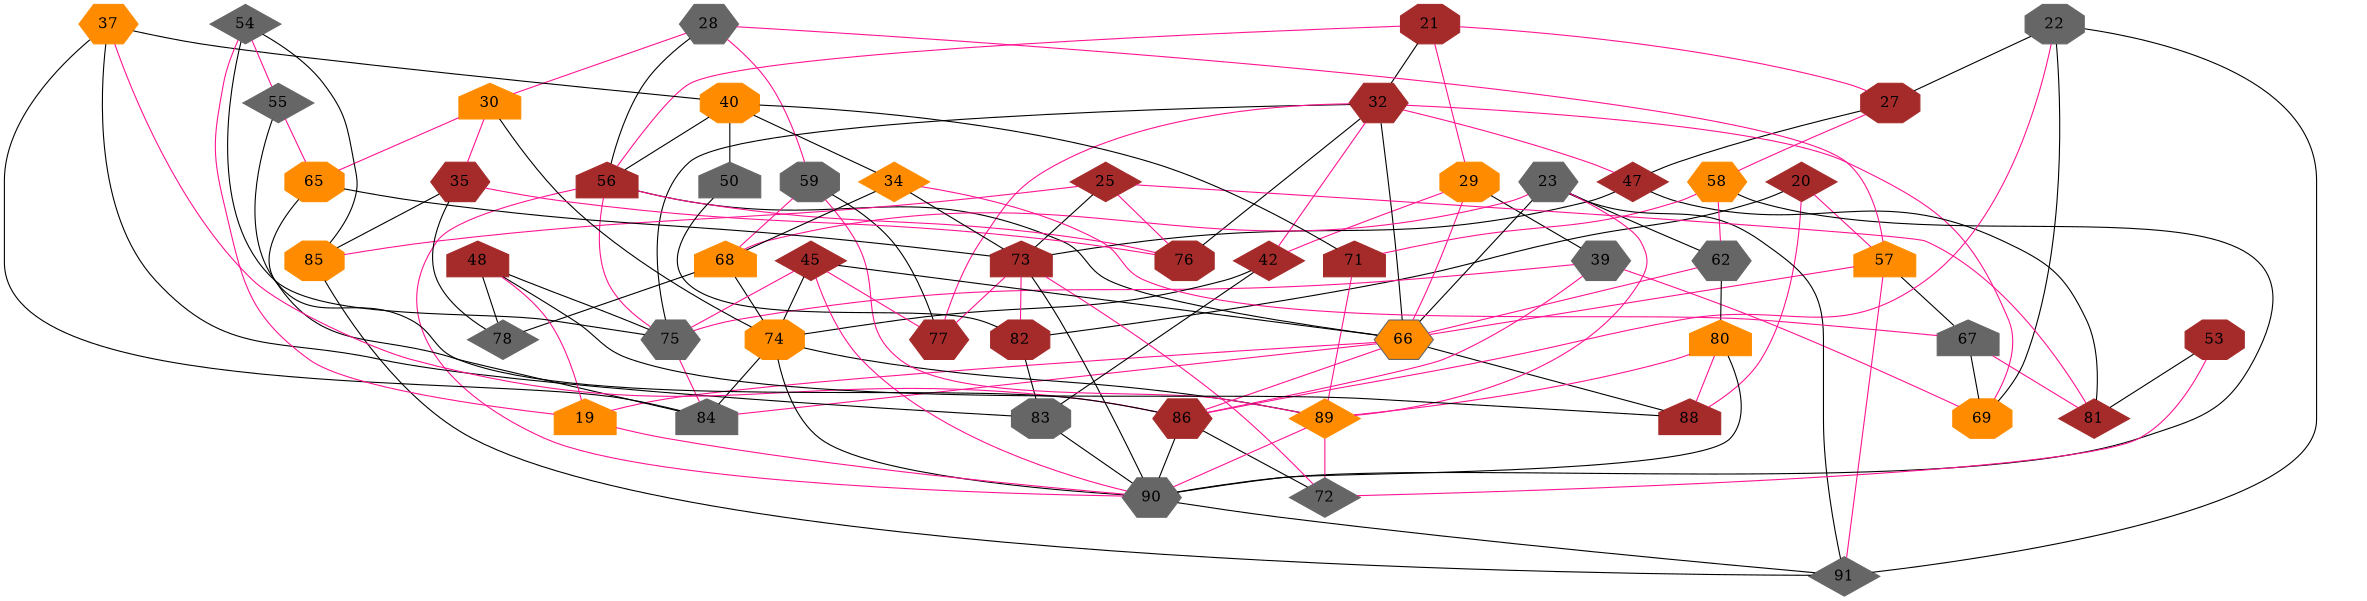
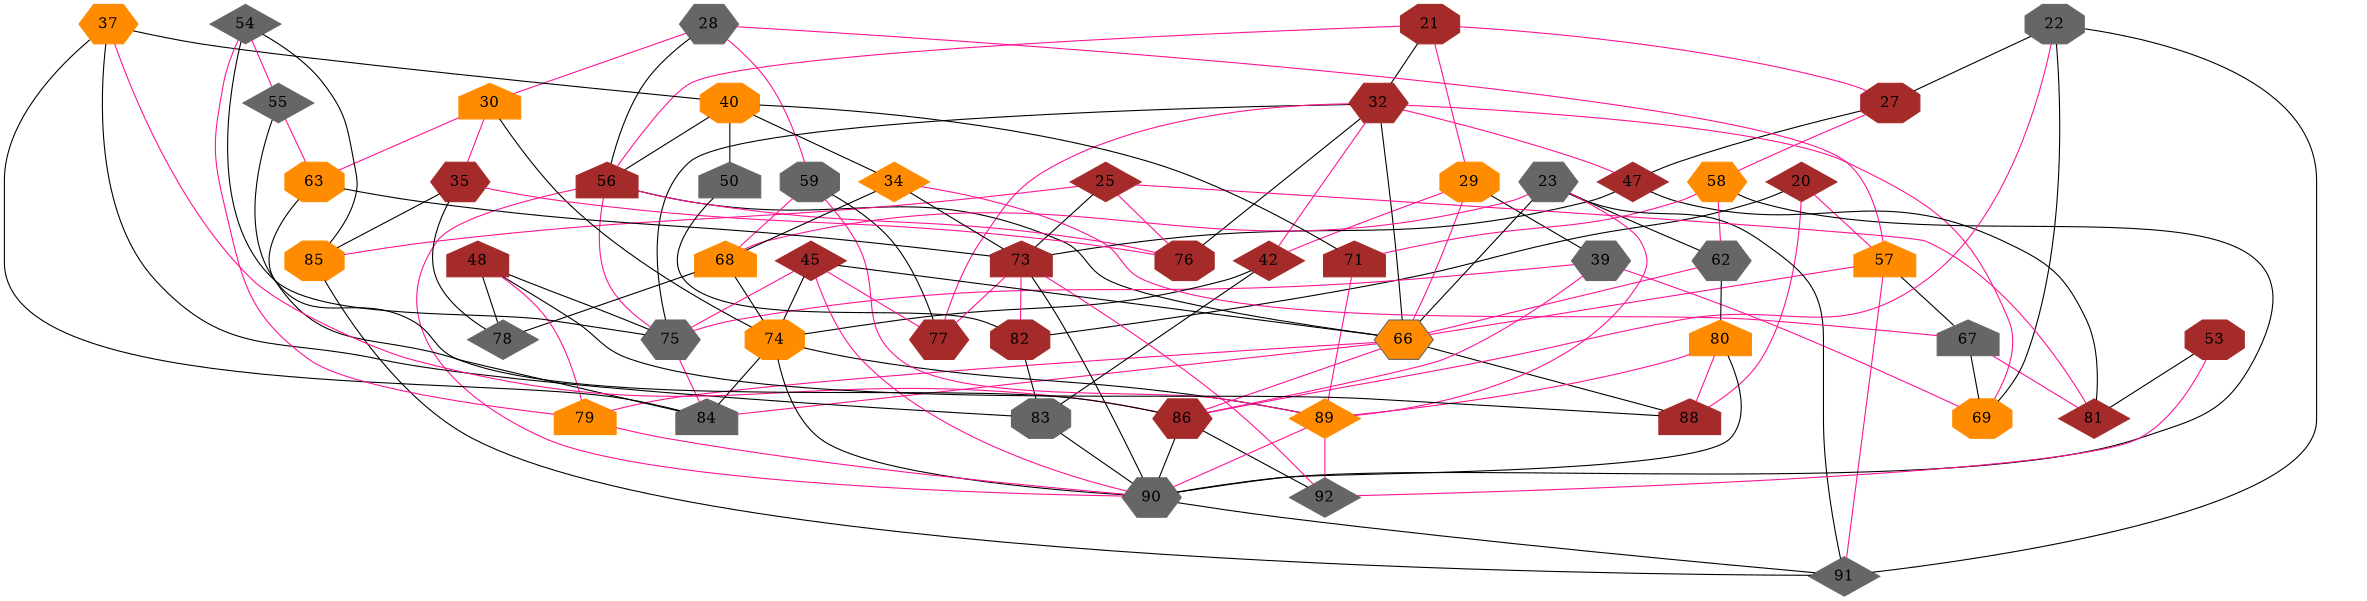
(315, 182) -> (315, 182)
(585, 419) -> (585, 419)
(1325, 498) -> (1325, 498)
